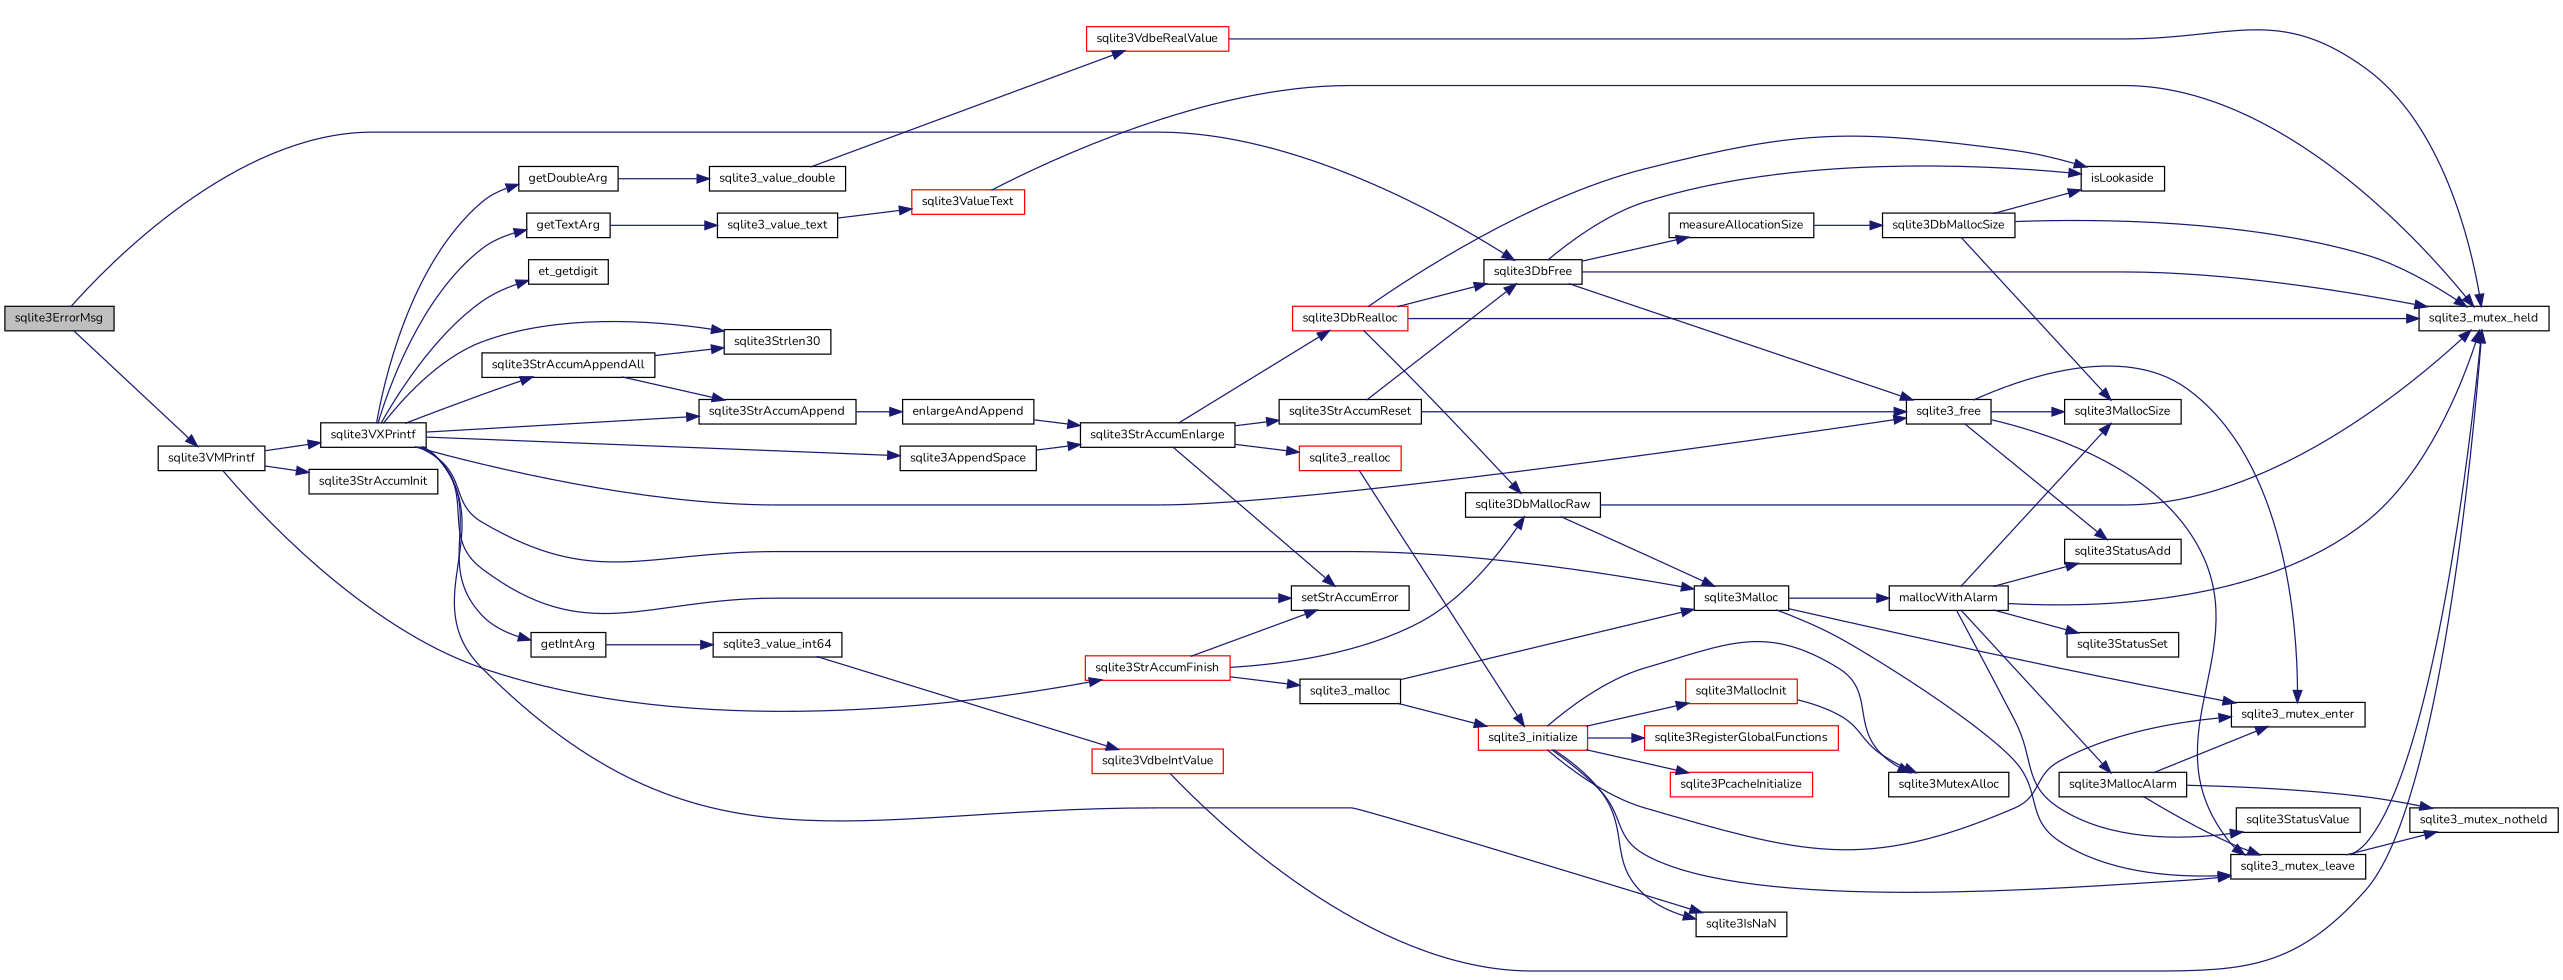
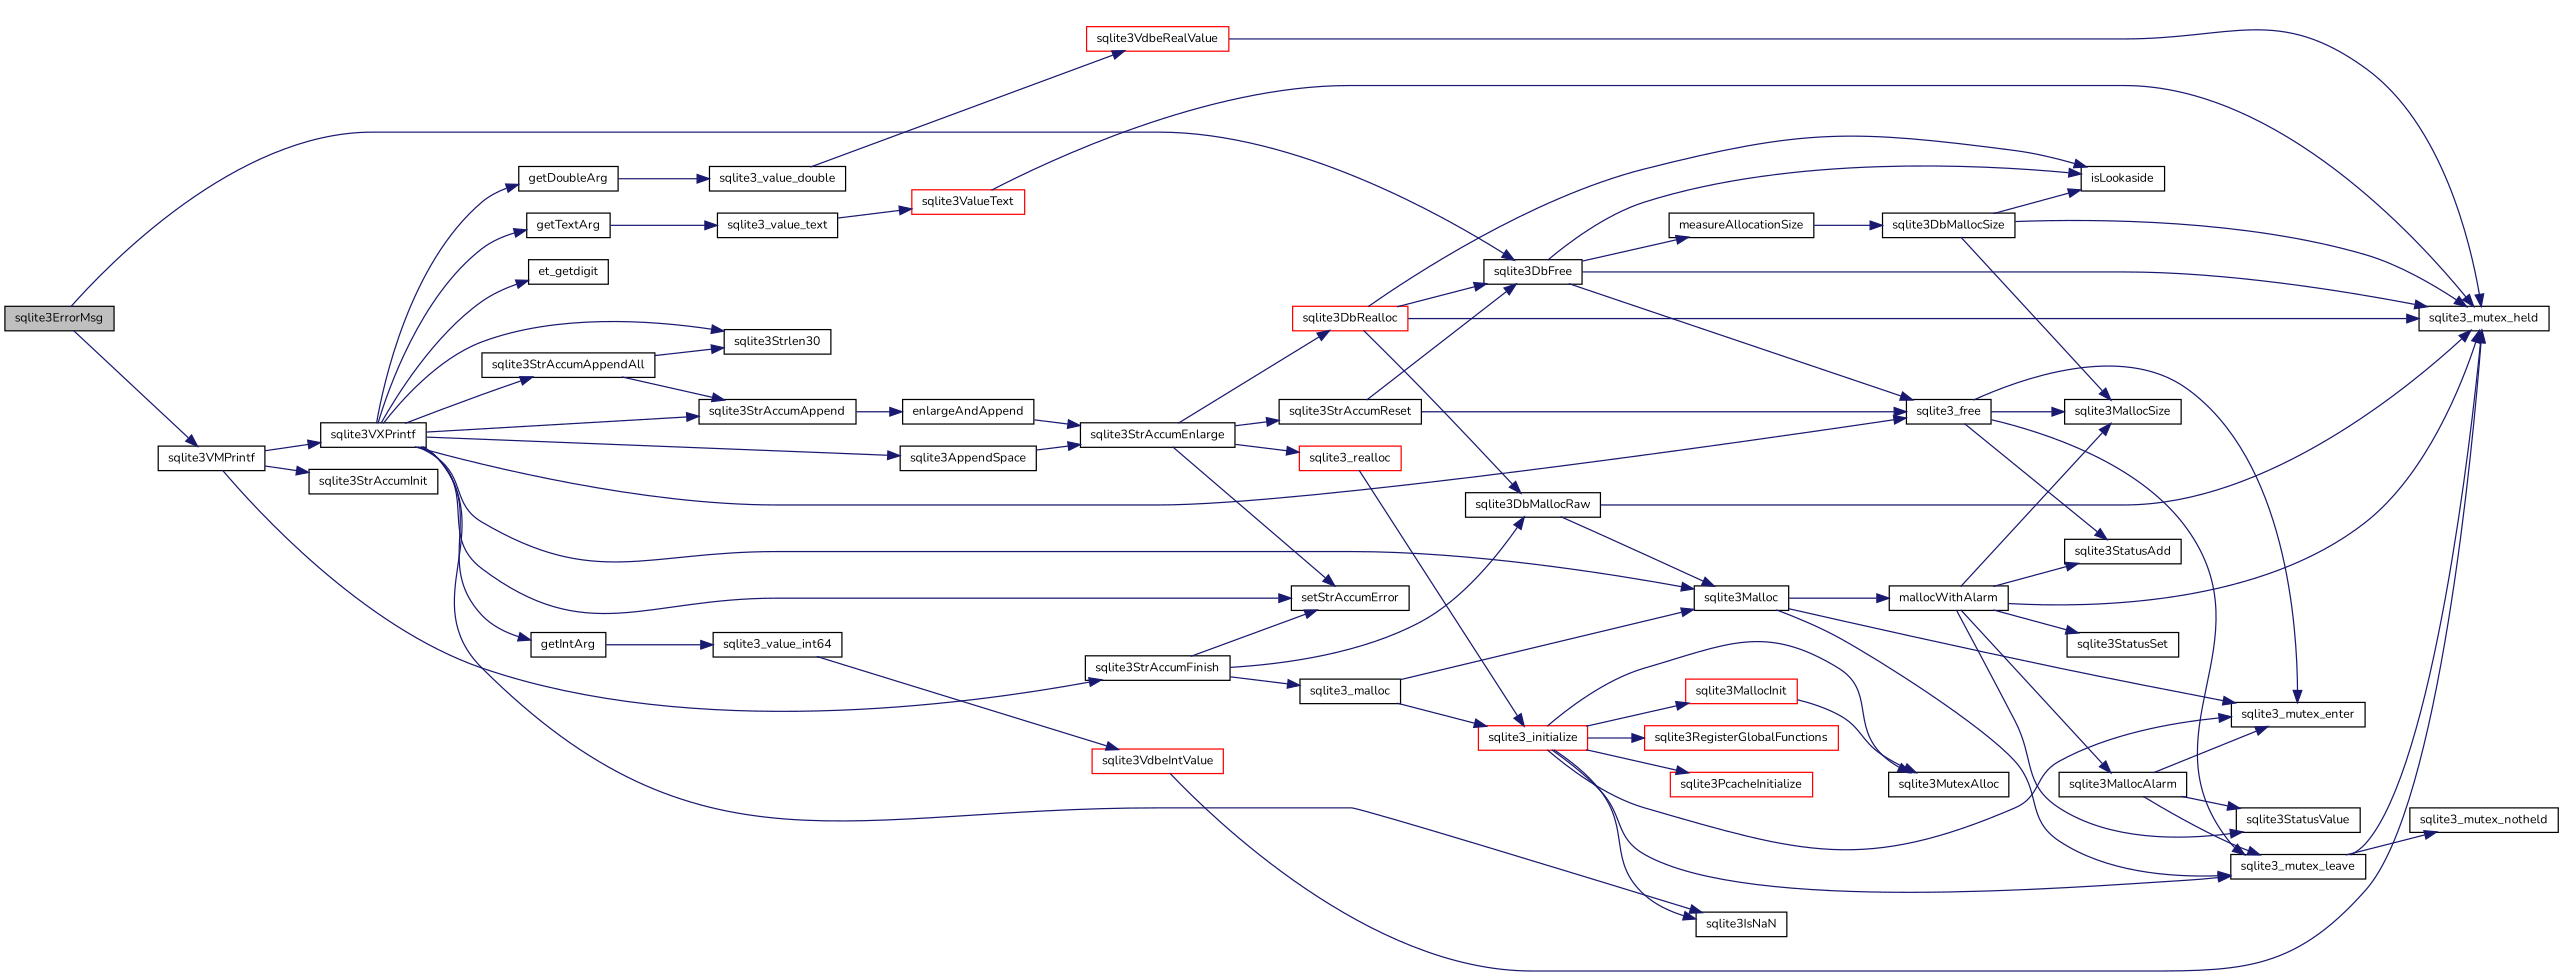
(1158, 668) -> (1158, 668)
(2304, 791) -> (2198, 800)
